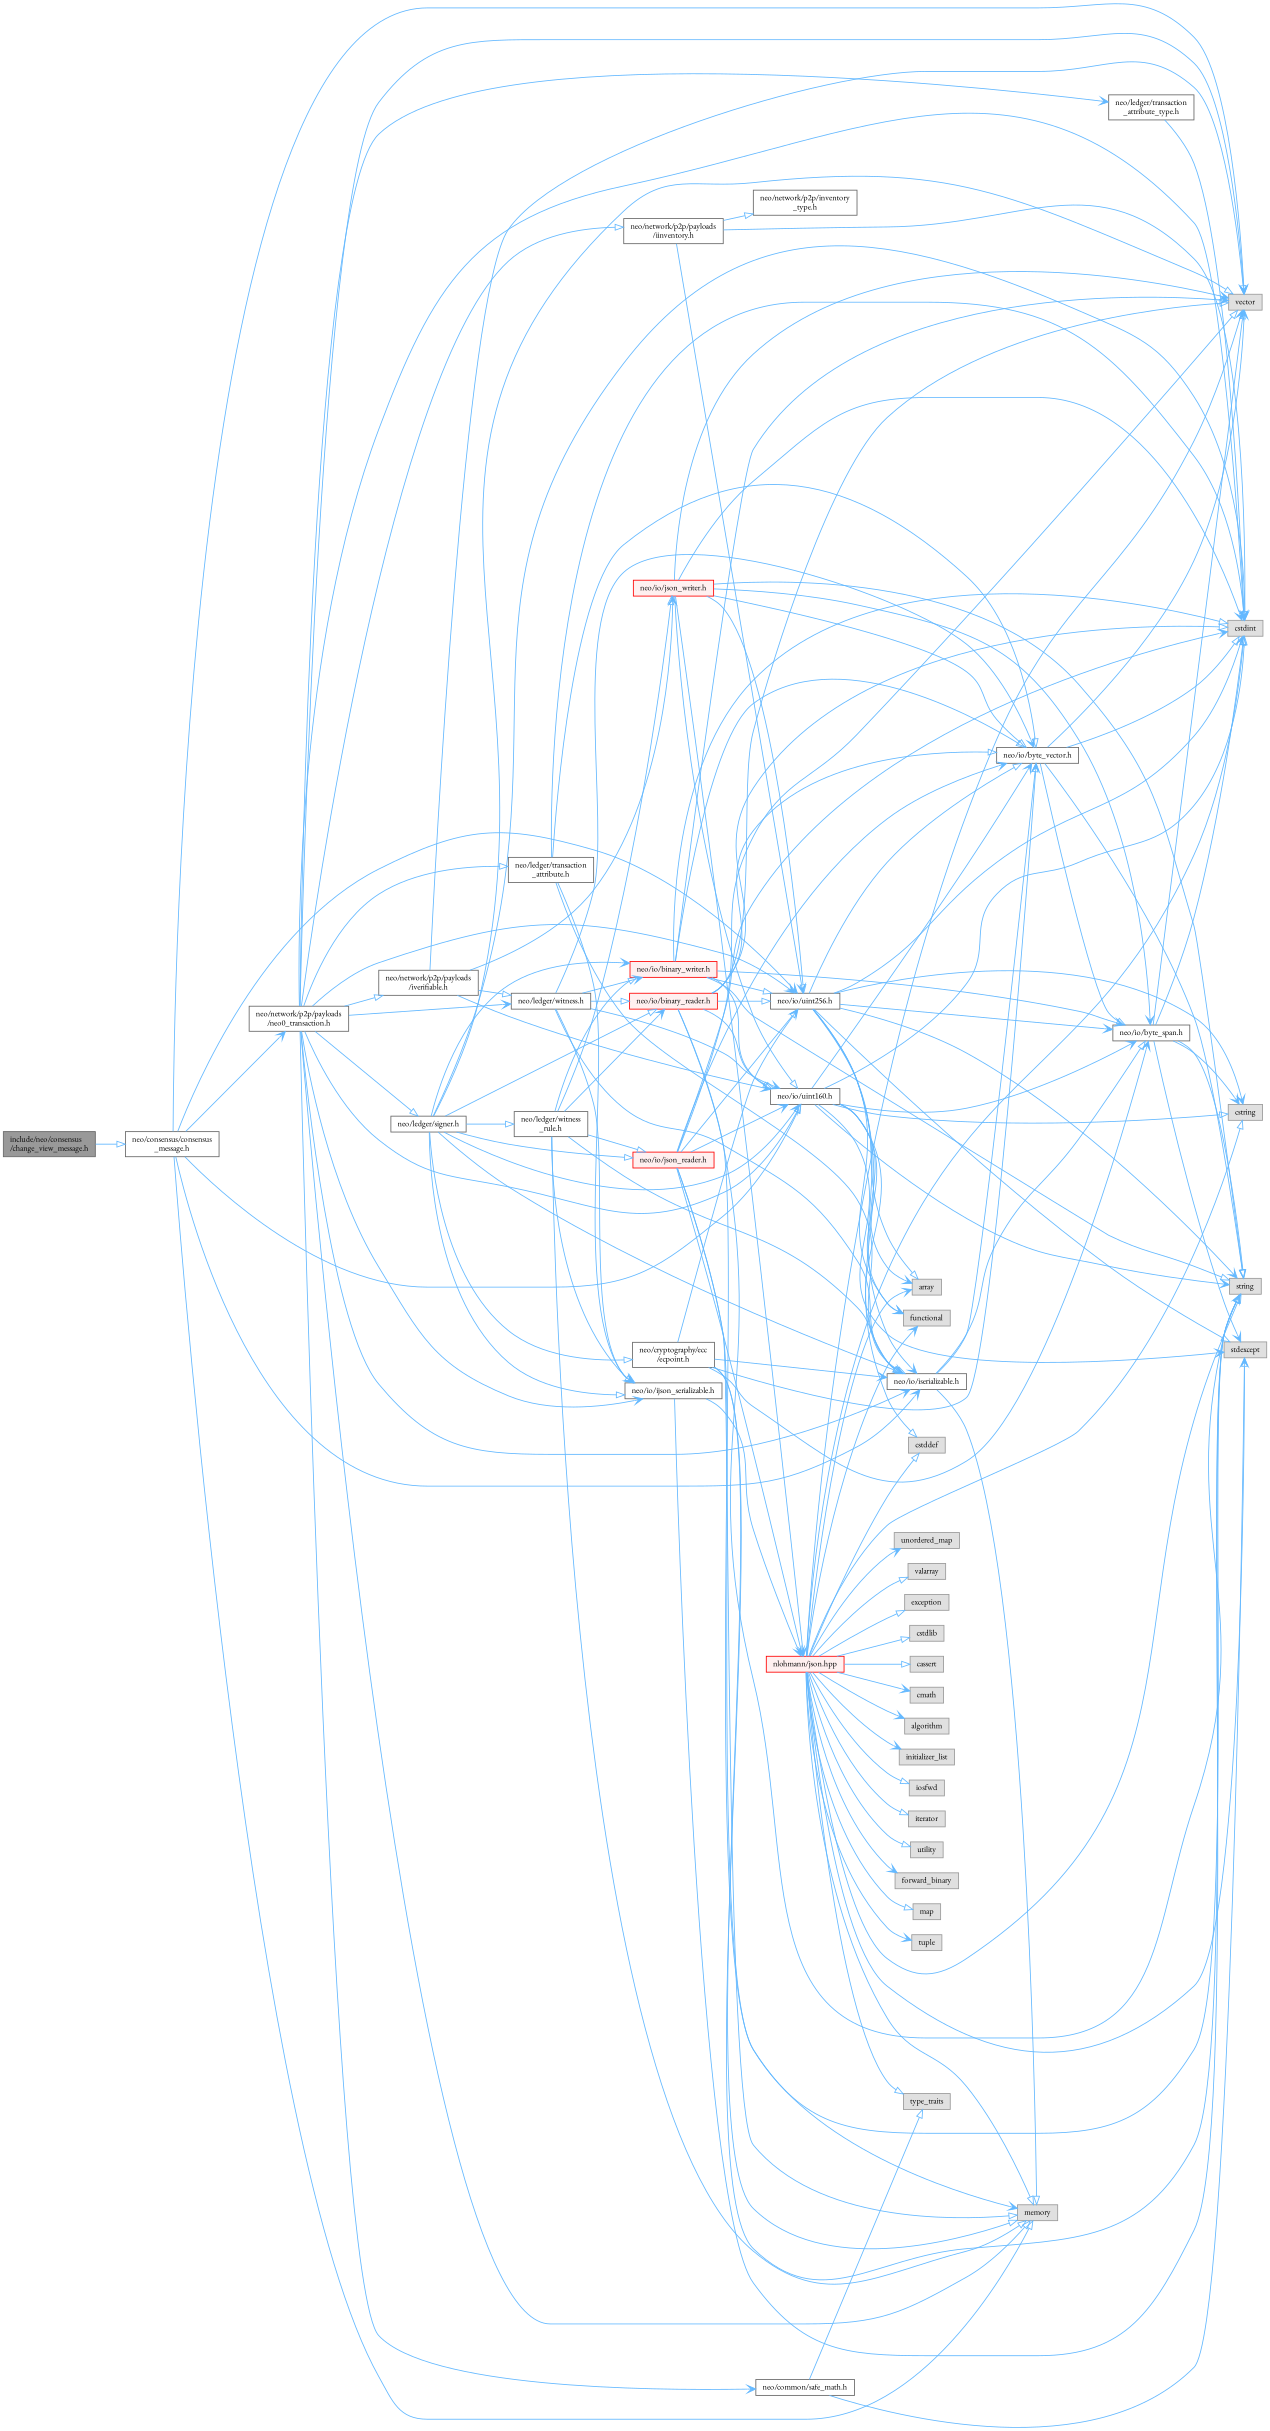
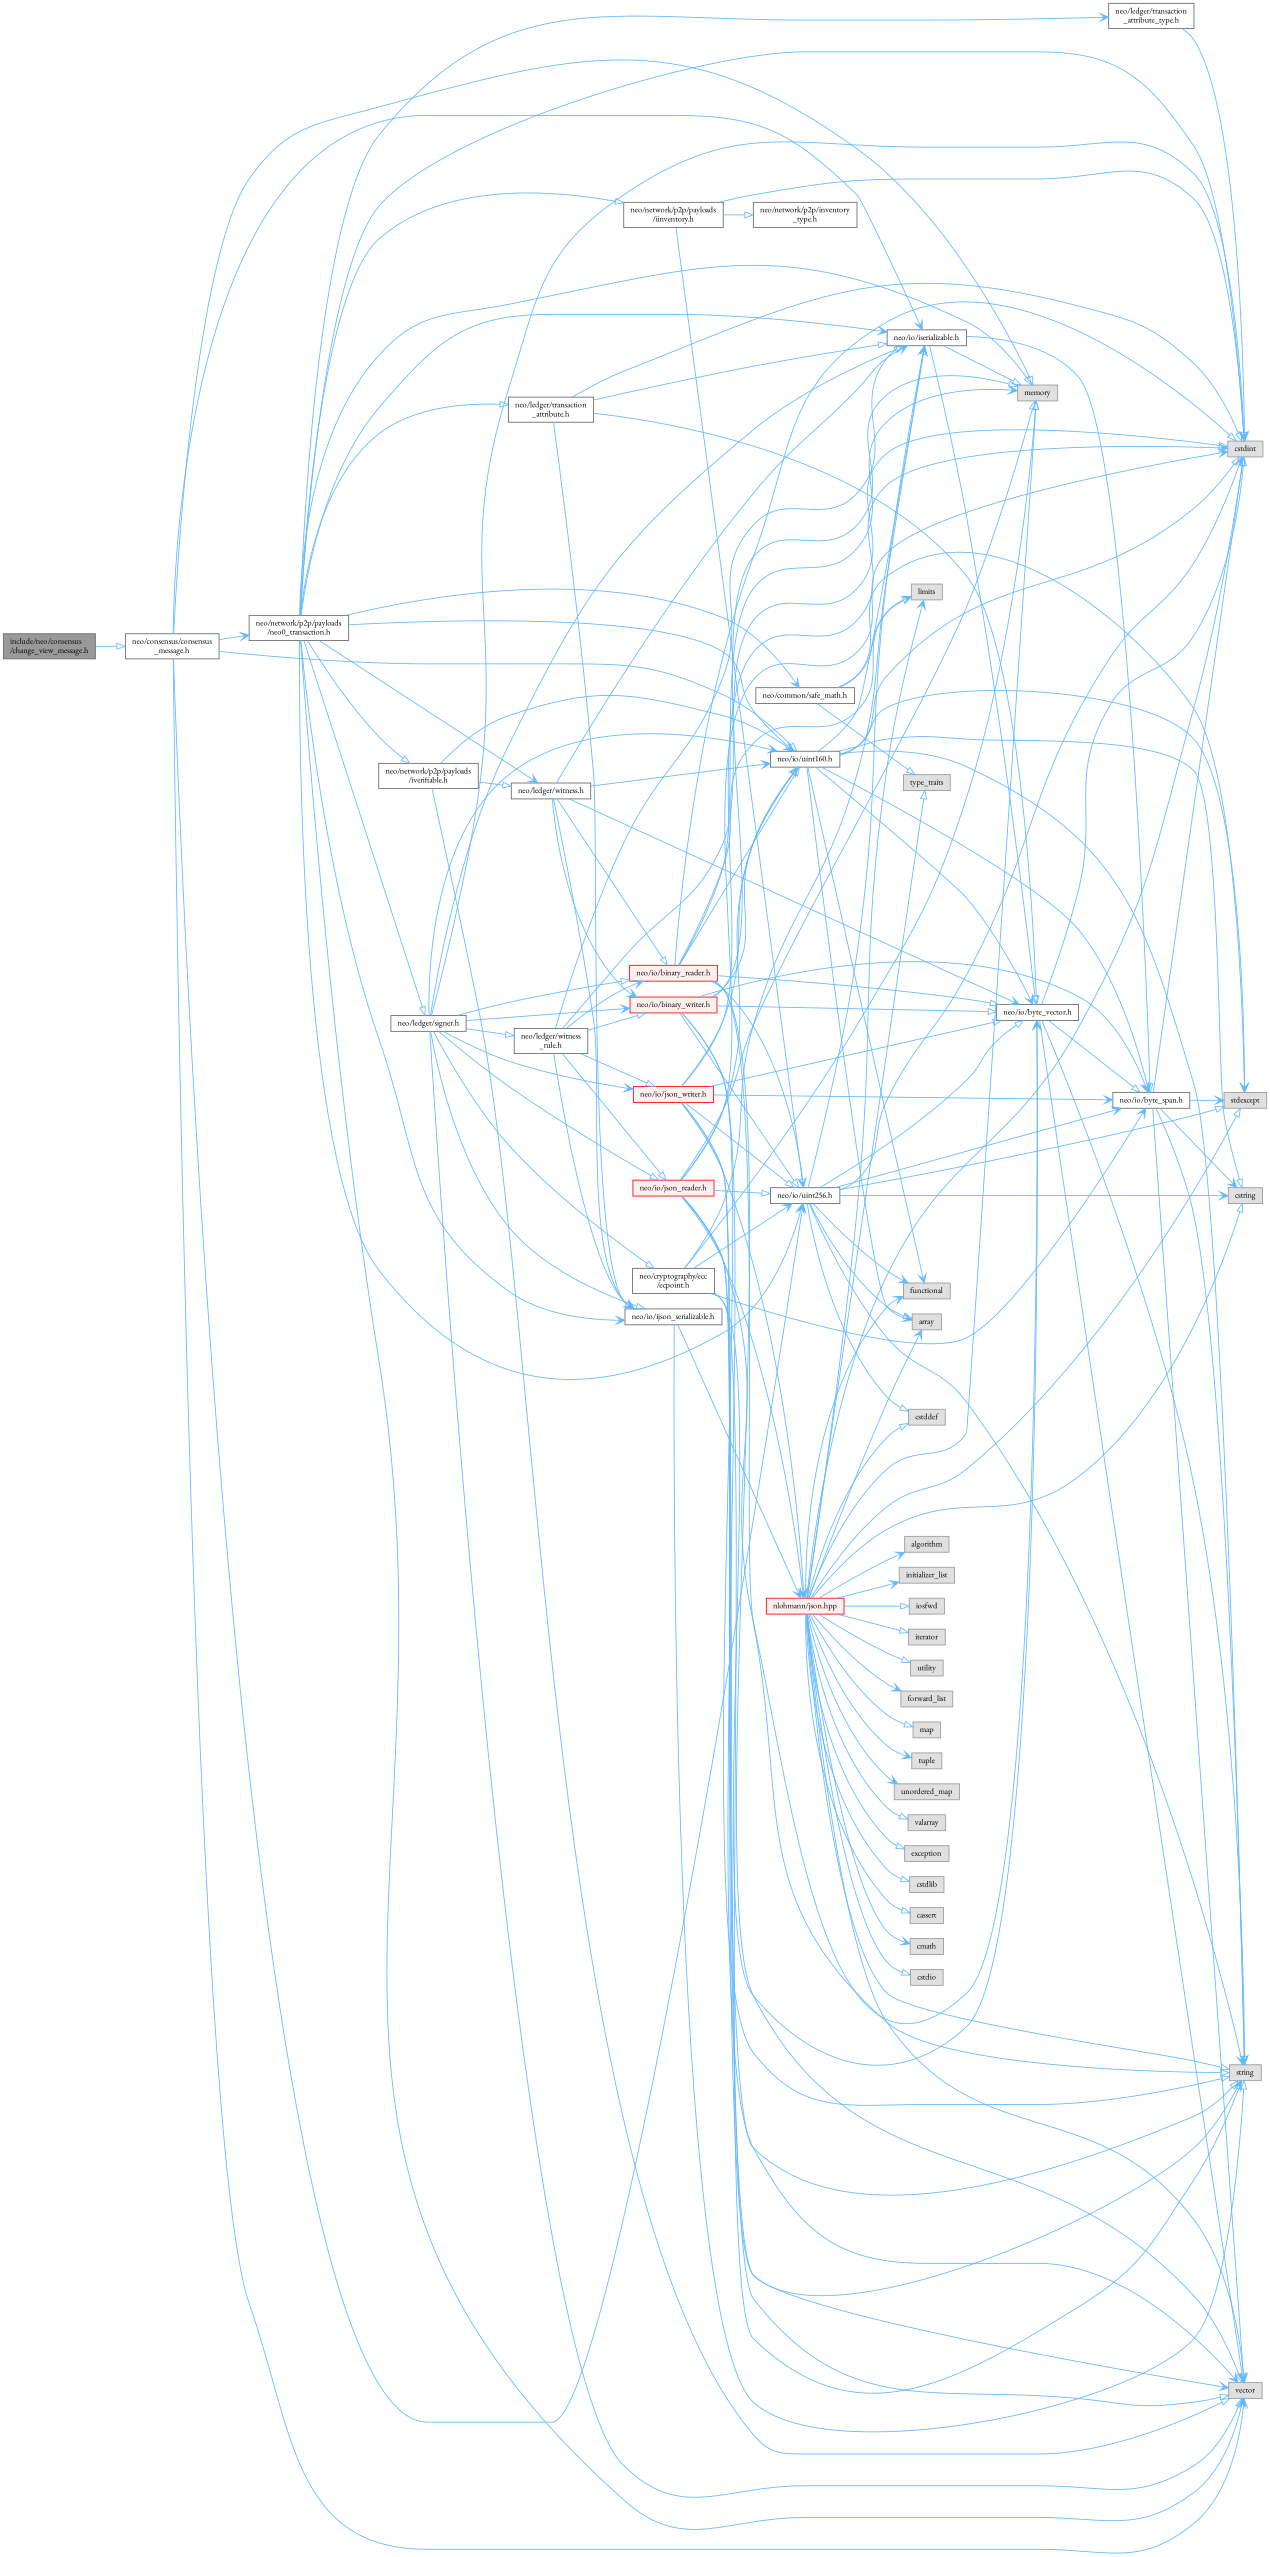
none -> (927, 592)
(631, 824) -> (531, 1068)
(927, 1881) -> (927, 1699)
none -> (927, 1977)
